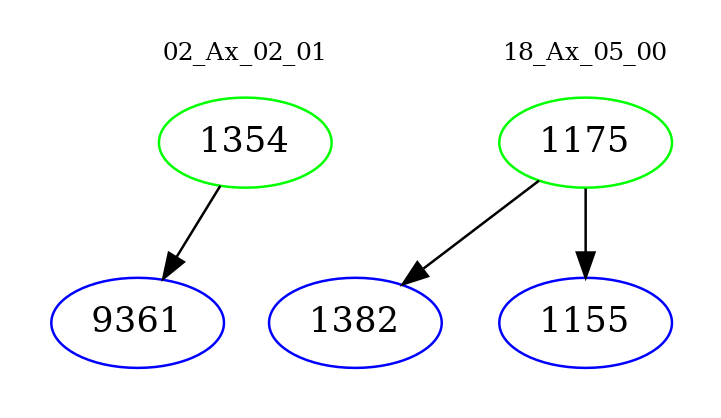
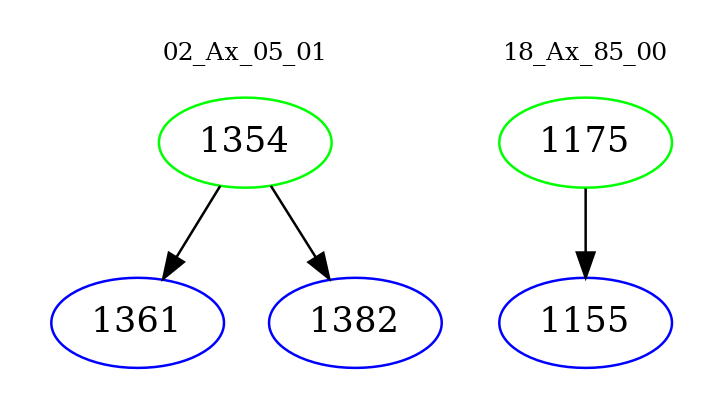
(245, 54) -> (245, 54)
(586, 54) -> (586, 54)
(496, 214) -> (293, 221)
(138, 323) -> (138, 323)
